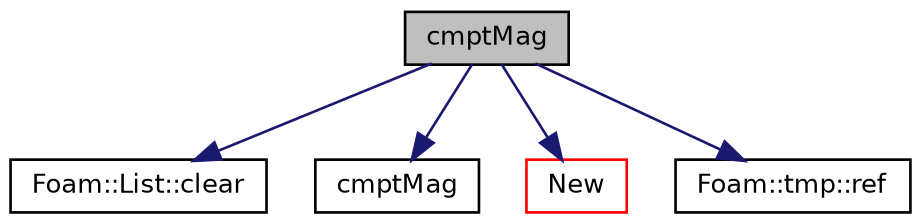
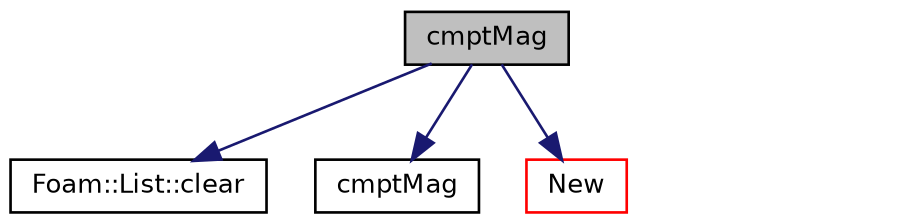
(793, 186) -> none
